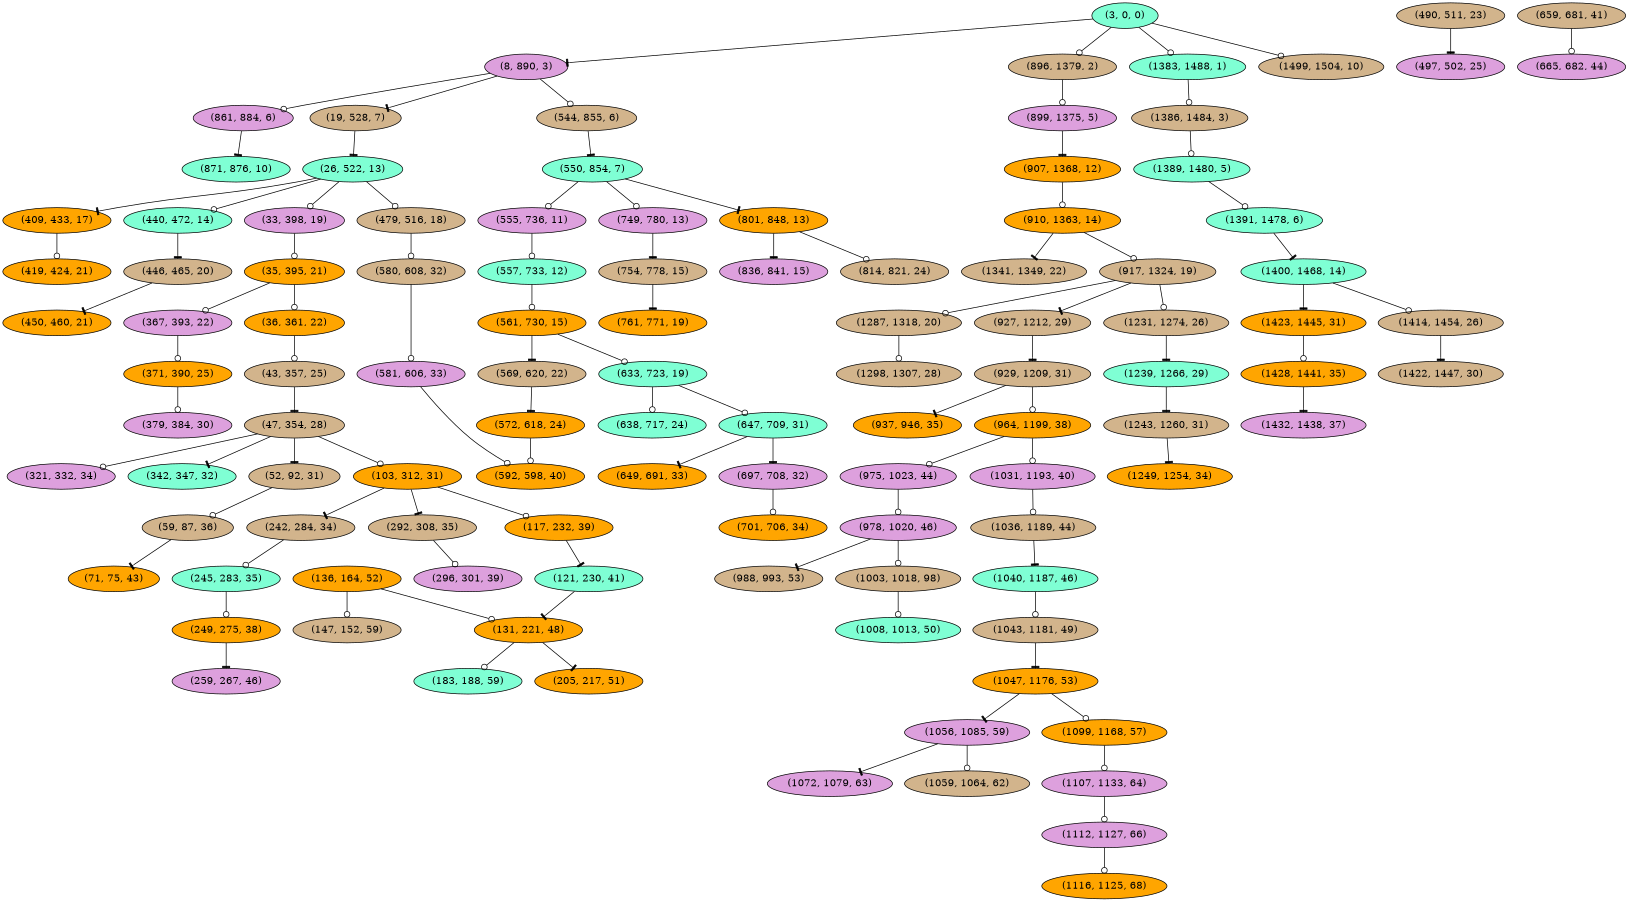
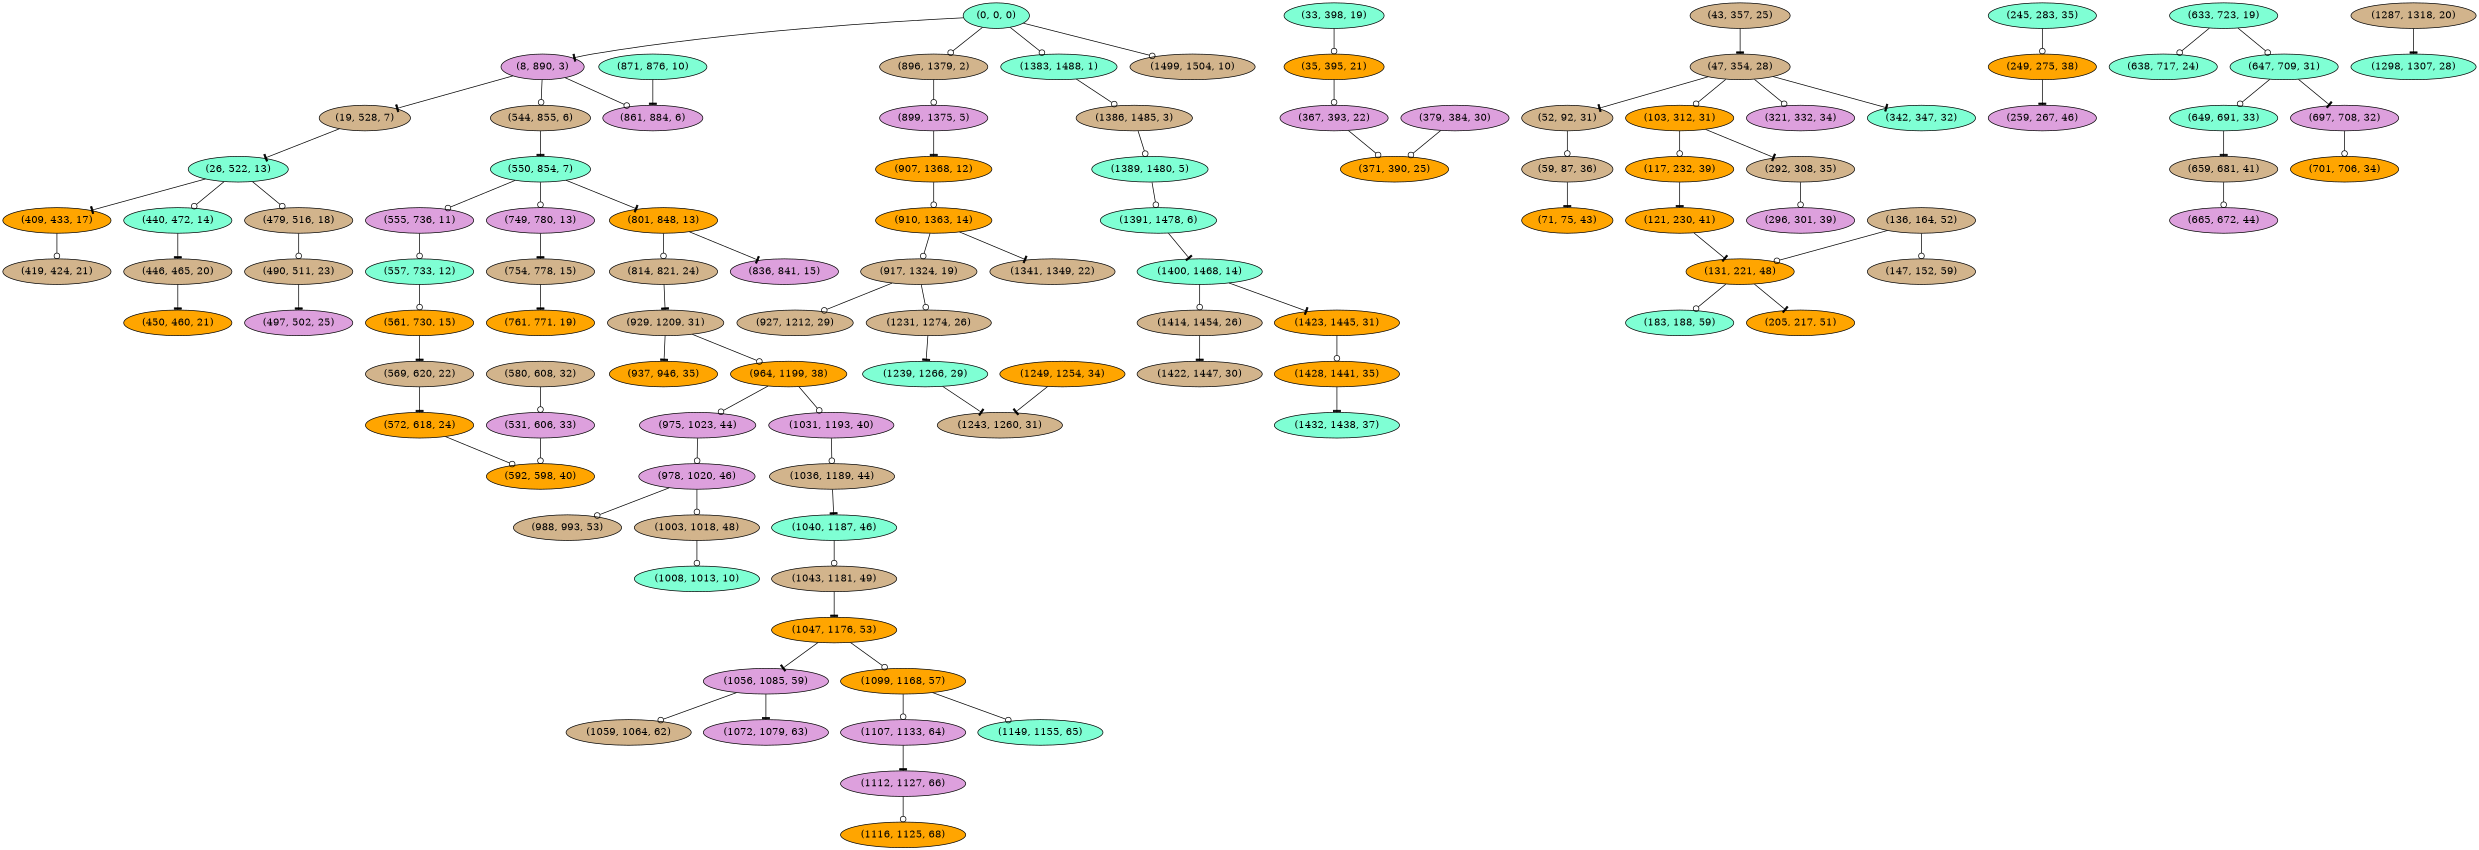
(1125, 16) -> (996, 16)
(1572, 67) -> (2224, 220)
(1190, 118) -> (1134, 118)
(240, 142) -> (653, 91)
none -> (2224, 142)
(326, 193) -> none
(294, 220) -> (1334, 16)
(411, 243) -> (299, 243)
(57, 272) -> (57, 272)
(1032, 297) -> none
(1097, 297) -> (860, 296)
(294, 323) -> none
(899, 346) -> (2414, 40)
(590, 347) -> none
(1033, 347) -> (664, 296)
(411, 374) -> (540, 425)
(899, 374) -> (2414, 67)
(178, 397) -> (1427, 142)
(1303, 425) -> (1337, 425)
(1168, 449) -> (1033, 398)
(714, 450) -> (2256, 91)
(652, 476) -> (2224, 118)
(301, 528) -> none
(835, 553) -> (635, 501)
(347, 579) -> (1921, 220)
(589, 579) -> (1680, 220)
(898, 579) -> (697, 528)
(898, 630) -> (697, 579)
none -> (1040, 732)
(1104, 806) -> (903, 756)
